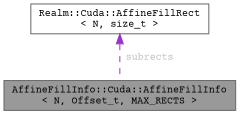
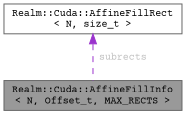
(120, 95) -> (93, 95)
